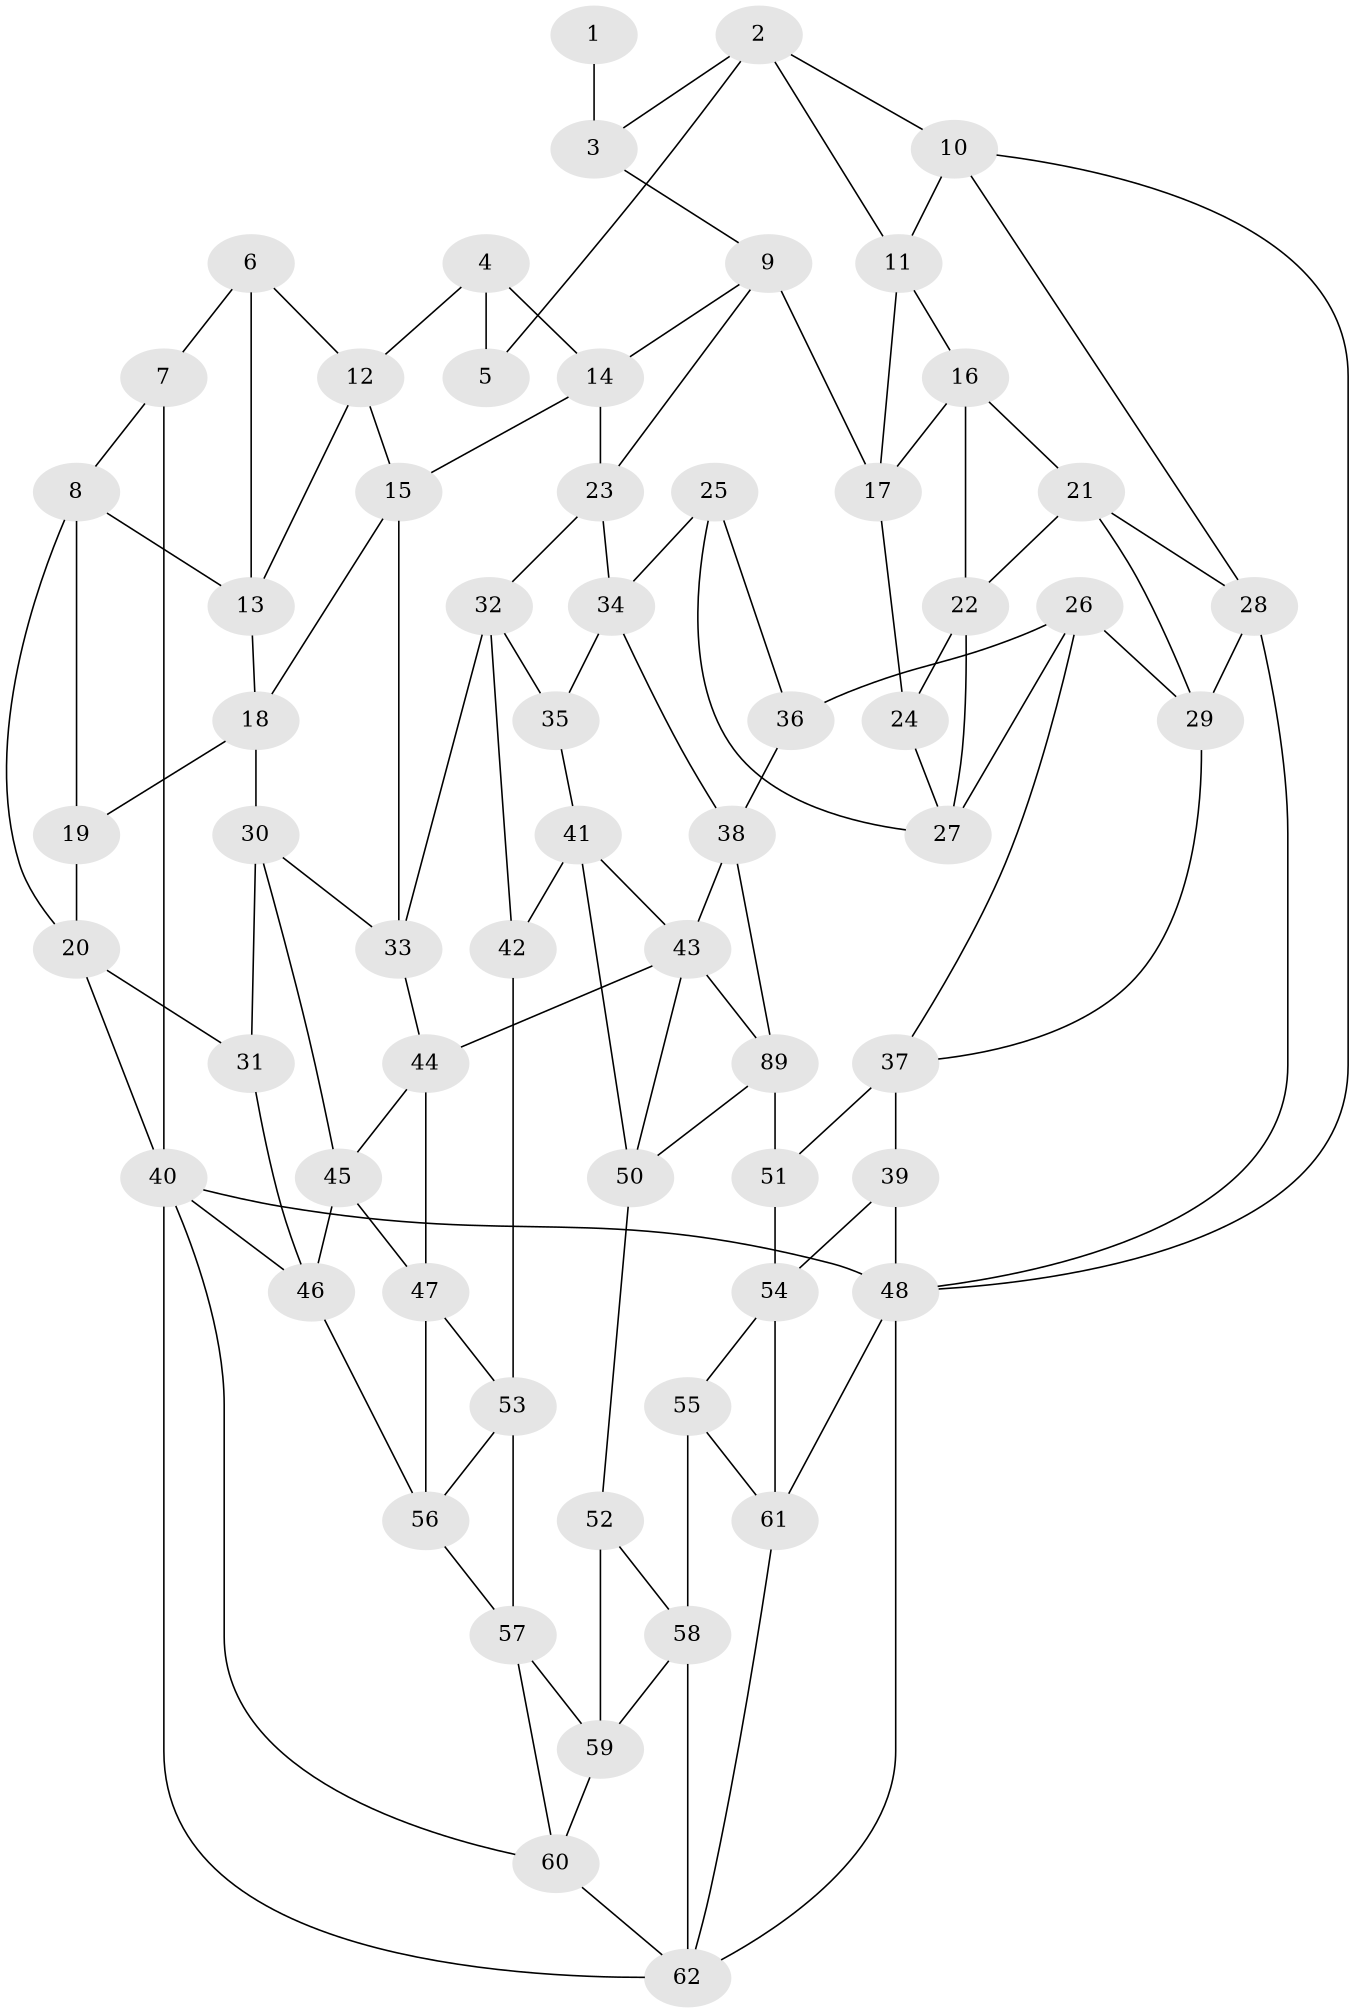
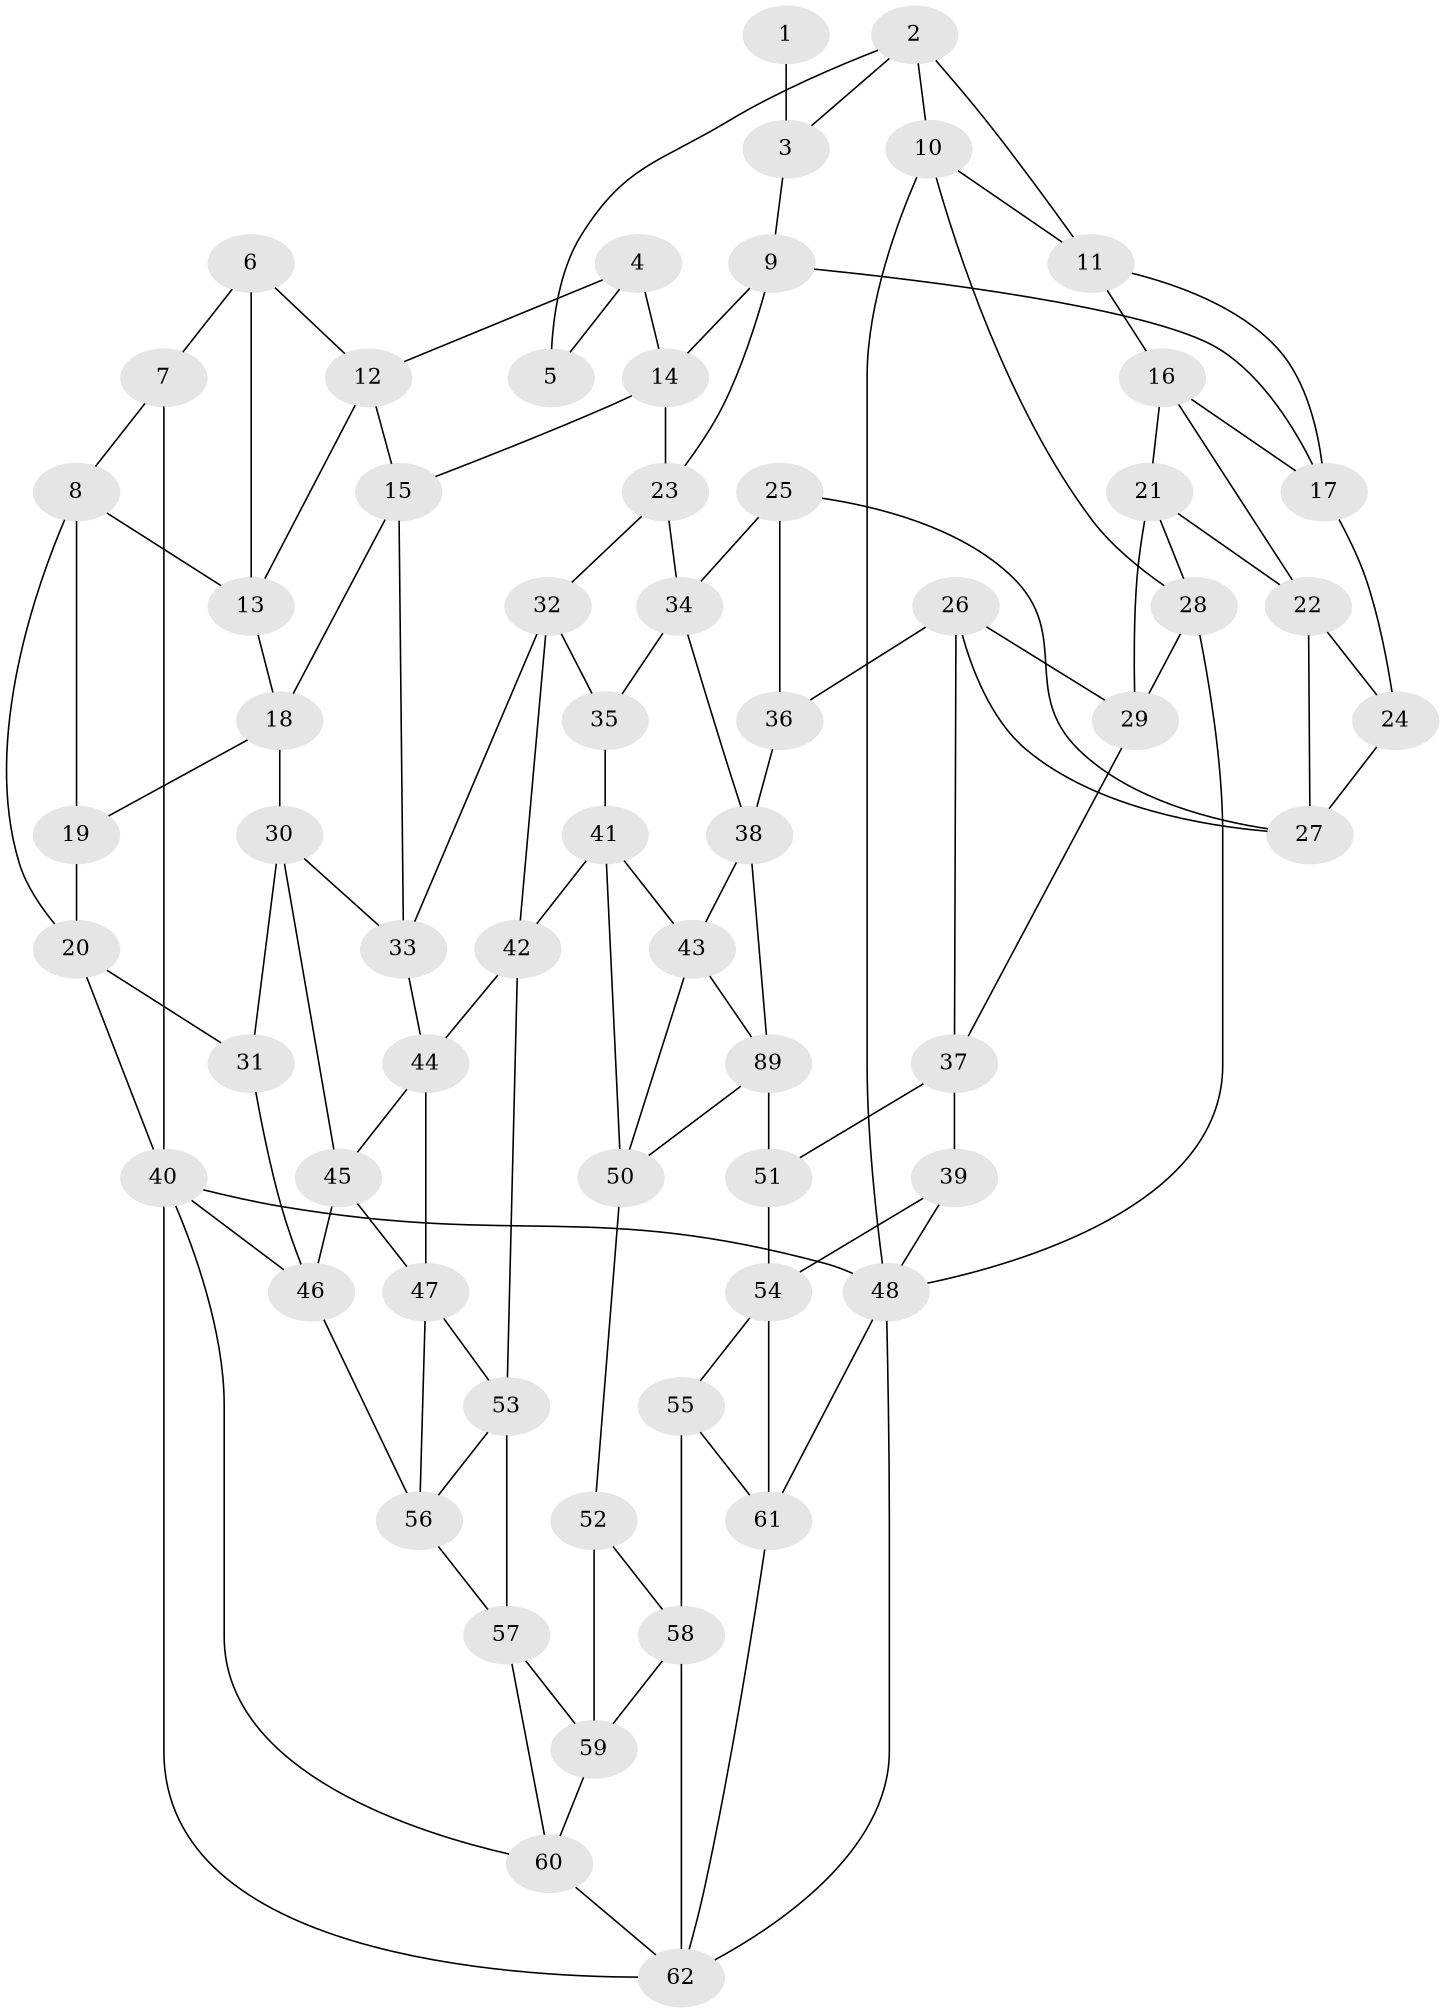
(557, 1007) -> (472, 1007)
